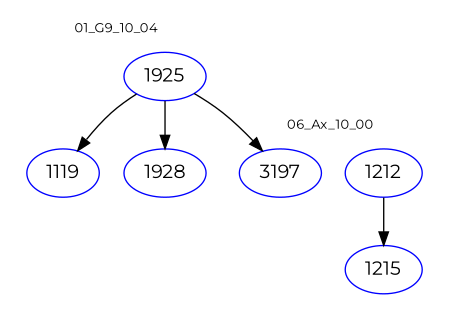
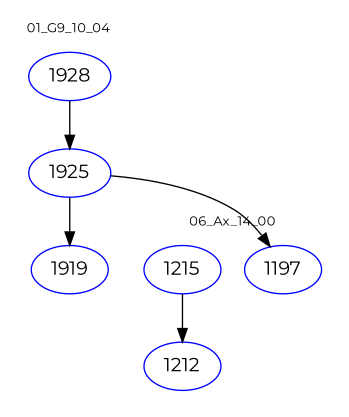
(165, 118) -> (70, 118)
(331, 125) -> (233, 222)
(63, 173) -> (70, 270)
(280, 173) -> (283, 270)
(384, 215) -> (182, 311)
